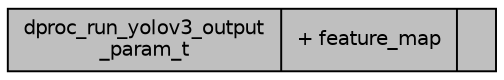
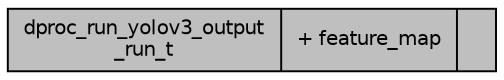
(145, 50) -> (145, 50)
